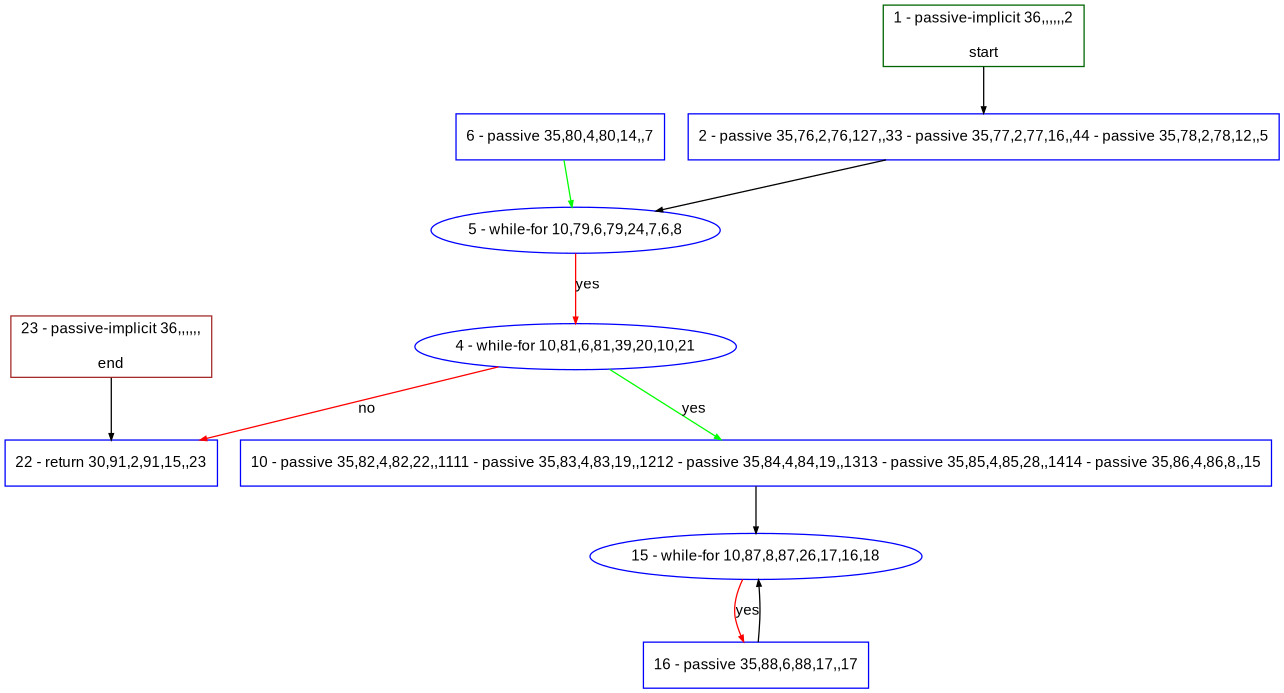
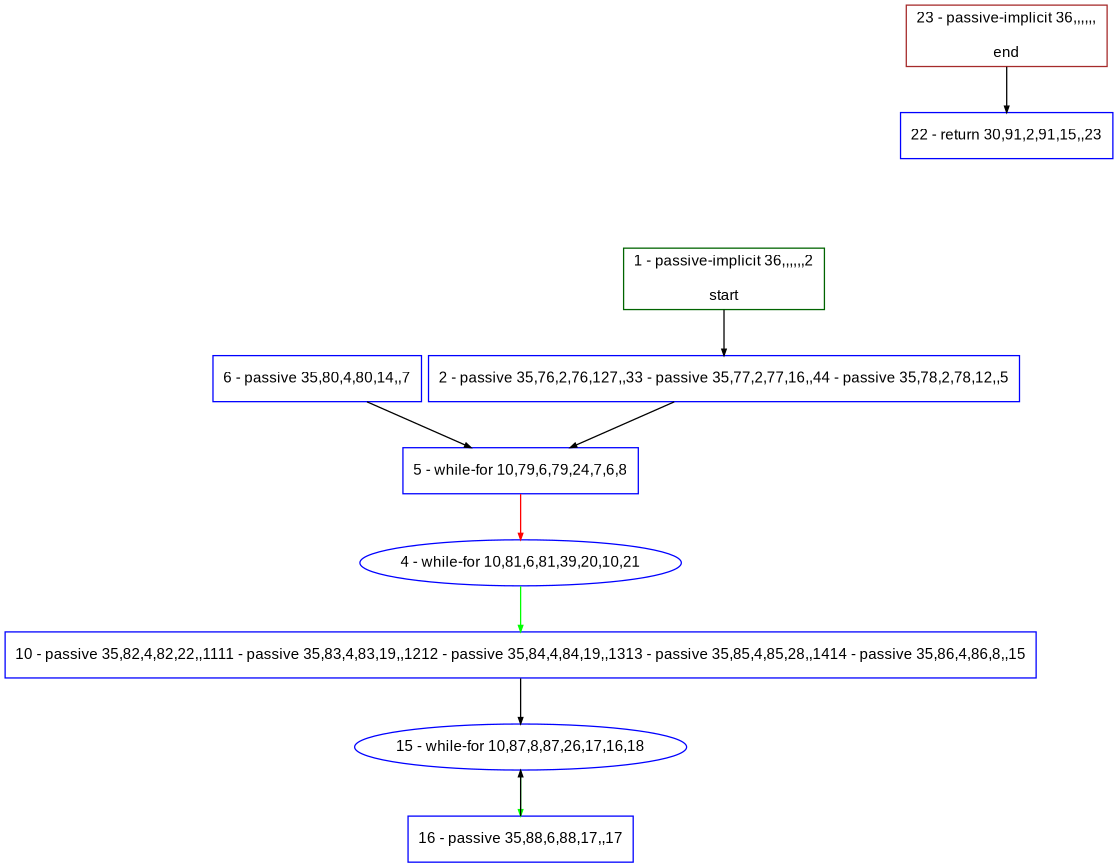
(567, 180) -> (416, 423)
(576, 230) -> (521, 471)
(588, 285) -> (316, 862)
(353, 403) -> none
(735, 607) -> (521, 790)
